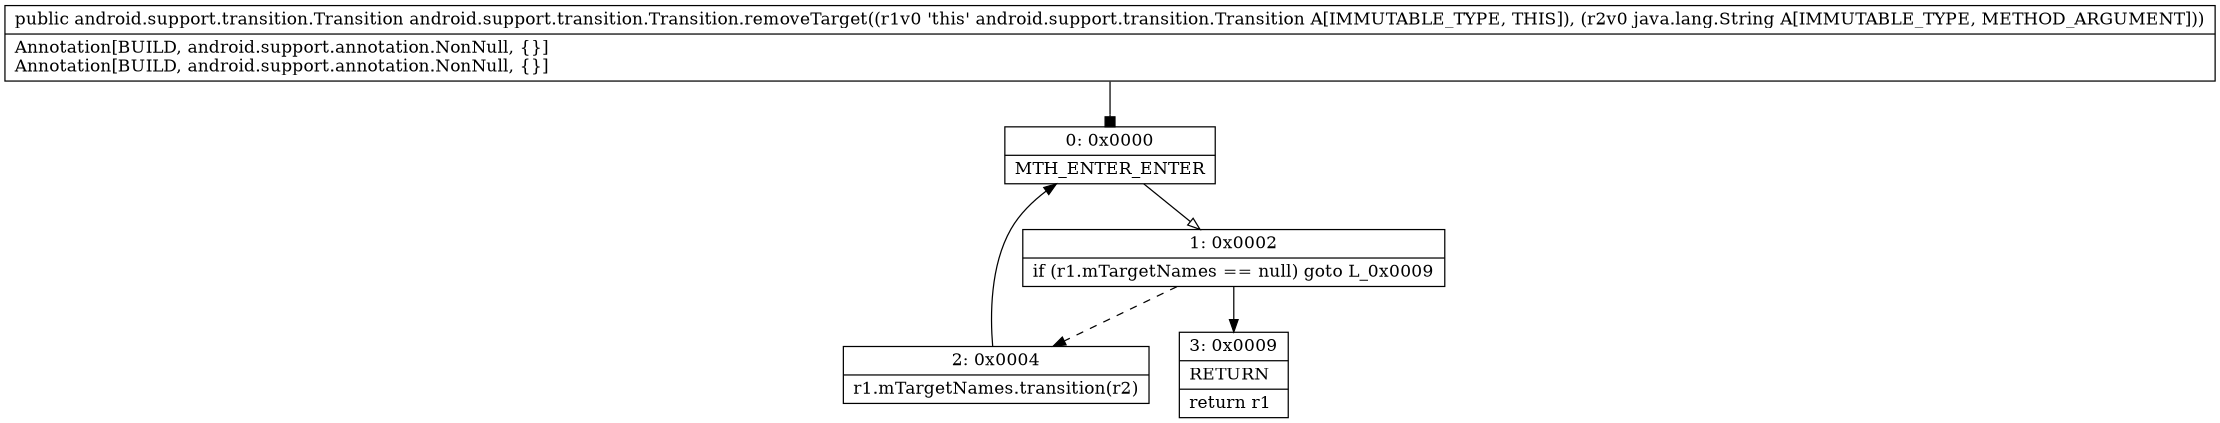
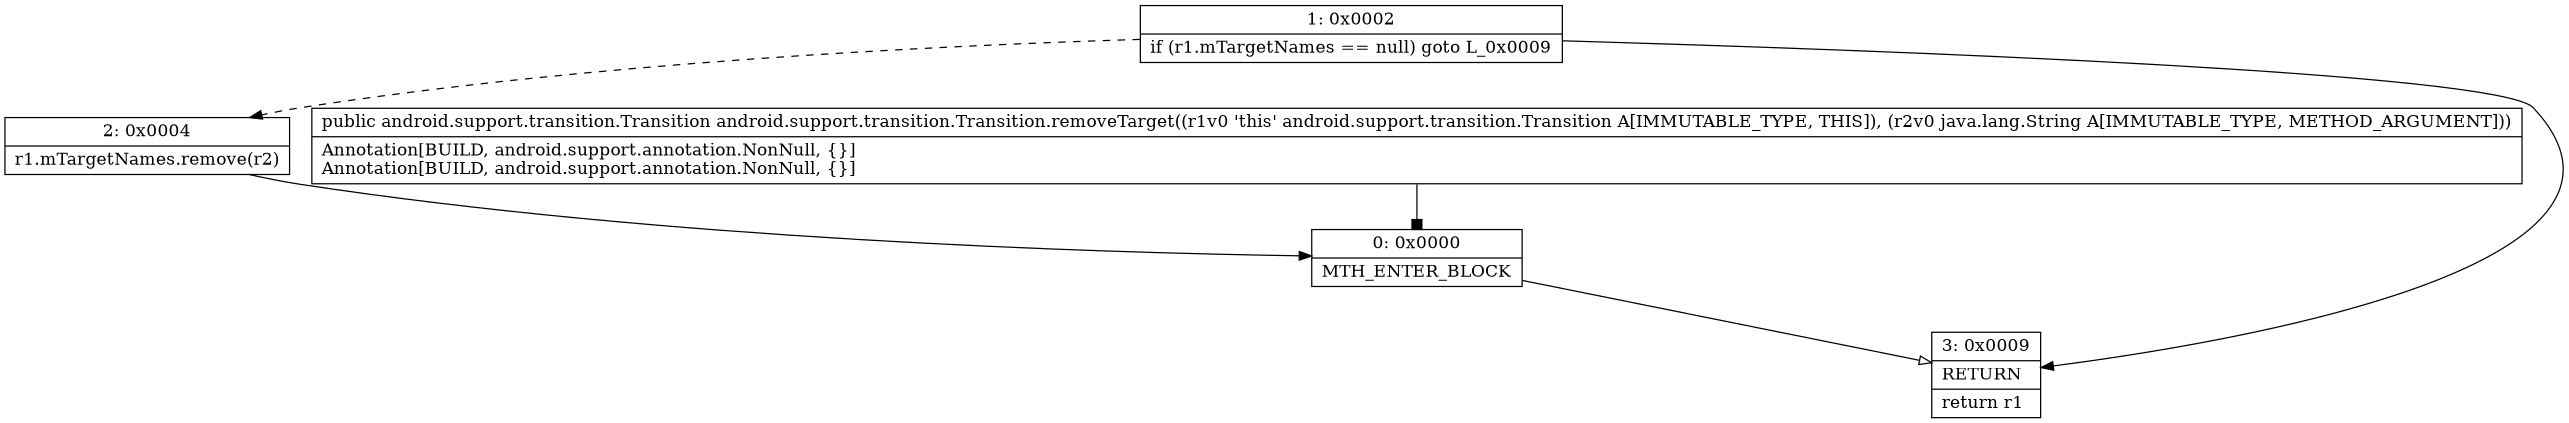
(1110, 169) -> (1417, 272)
(1167, 203) -> (1721, 320)
(996, 389) -> (147, 160)
